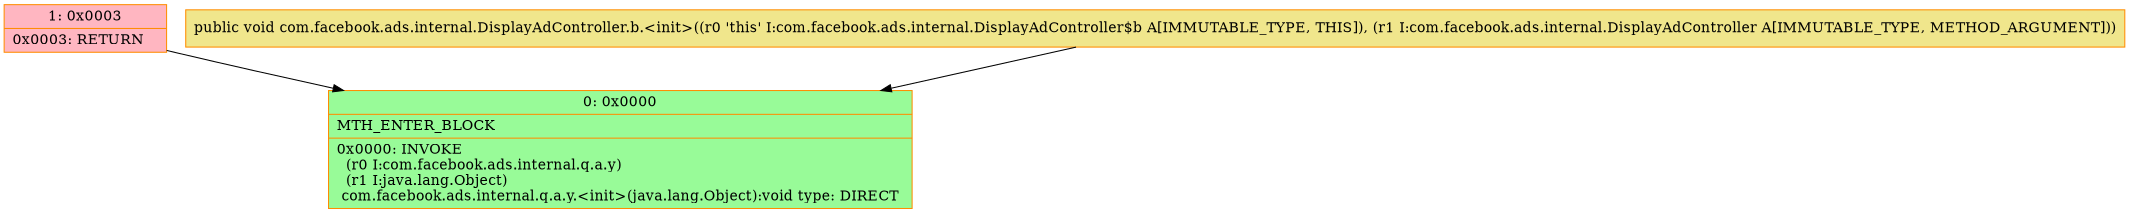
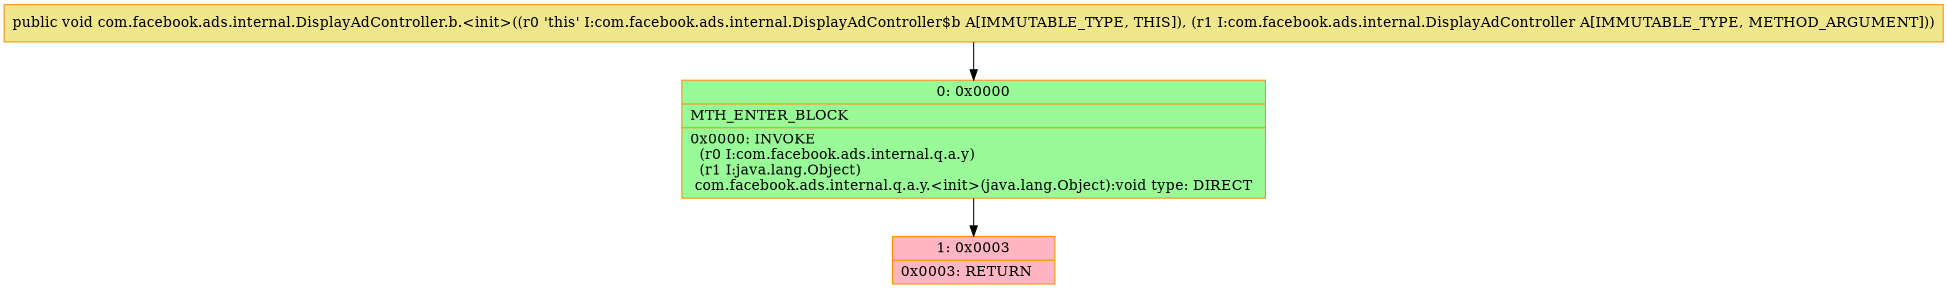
(250, 70) -> (974, 212)
